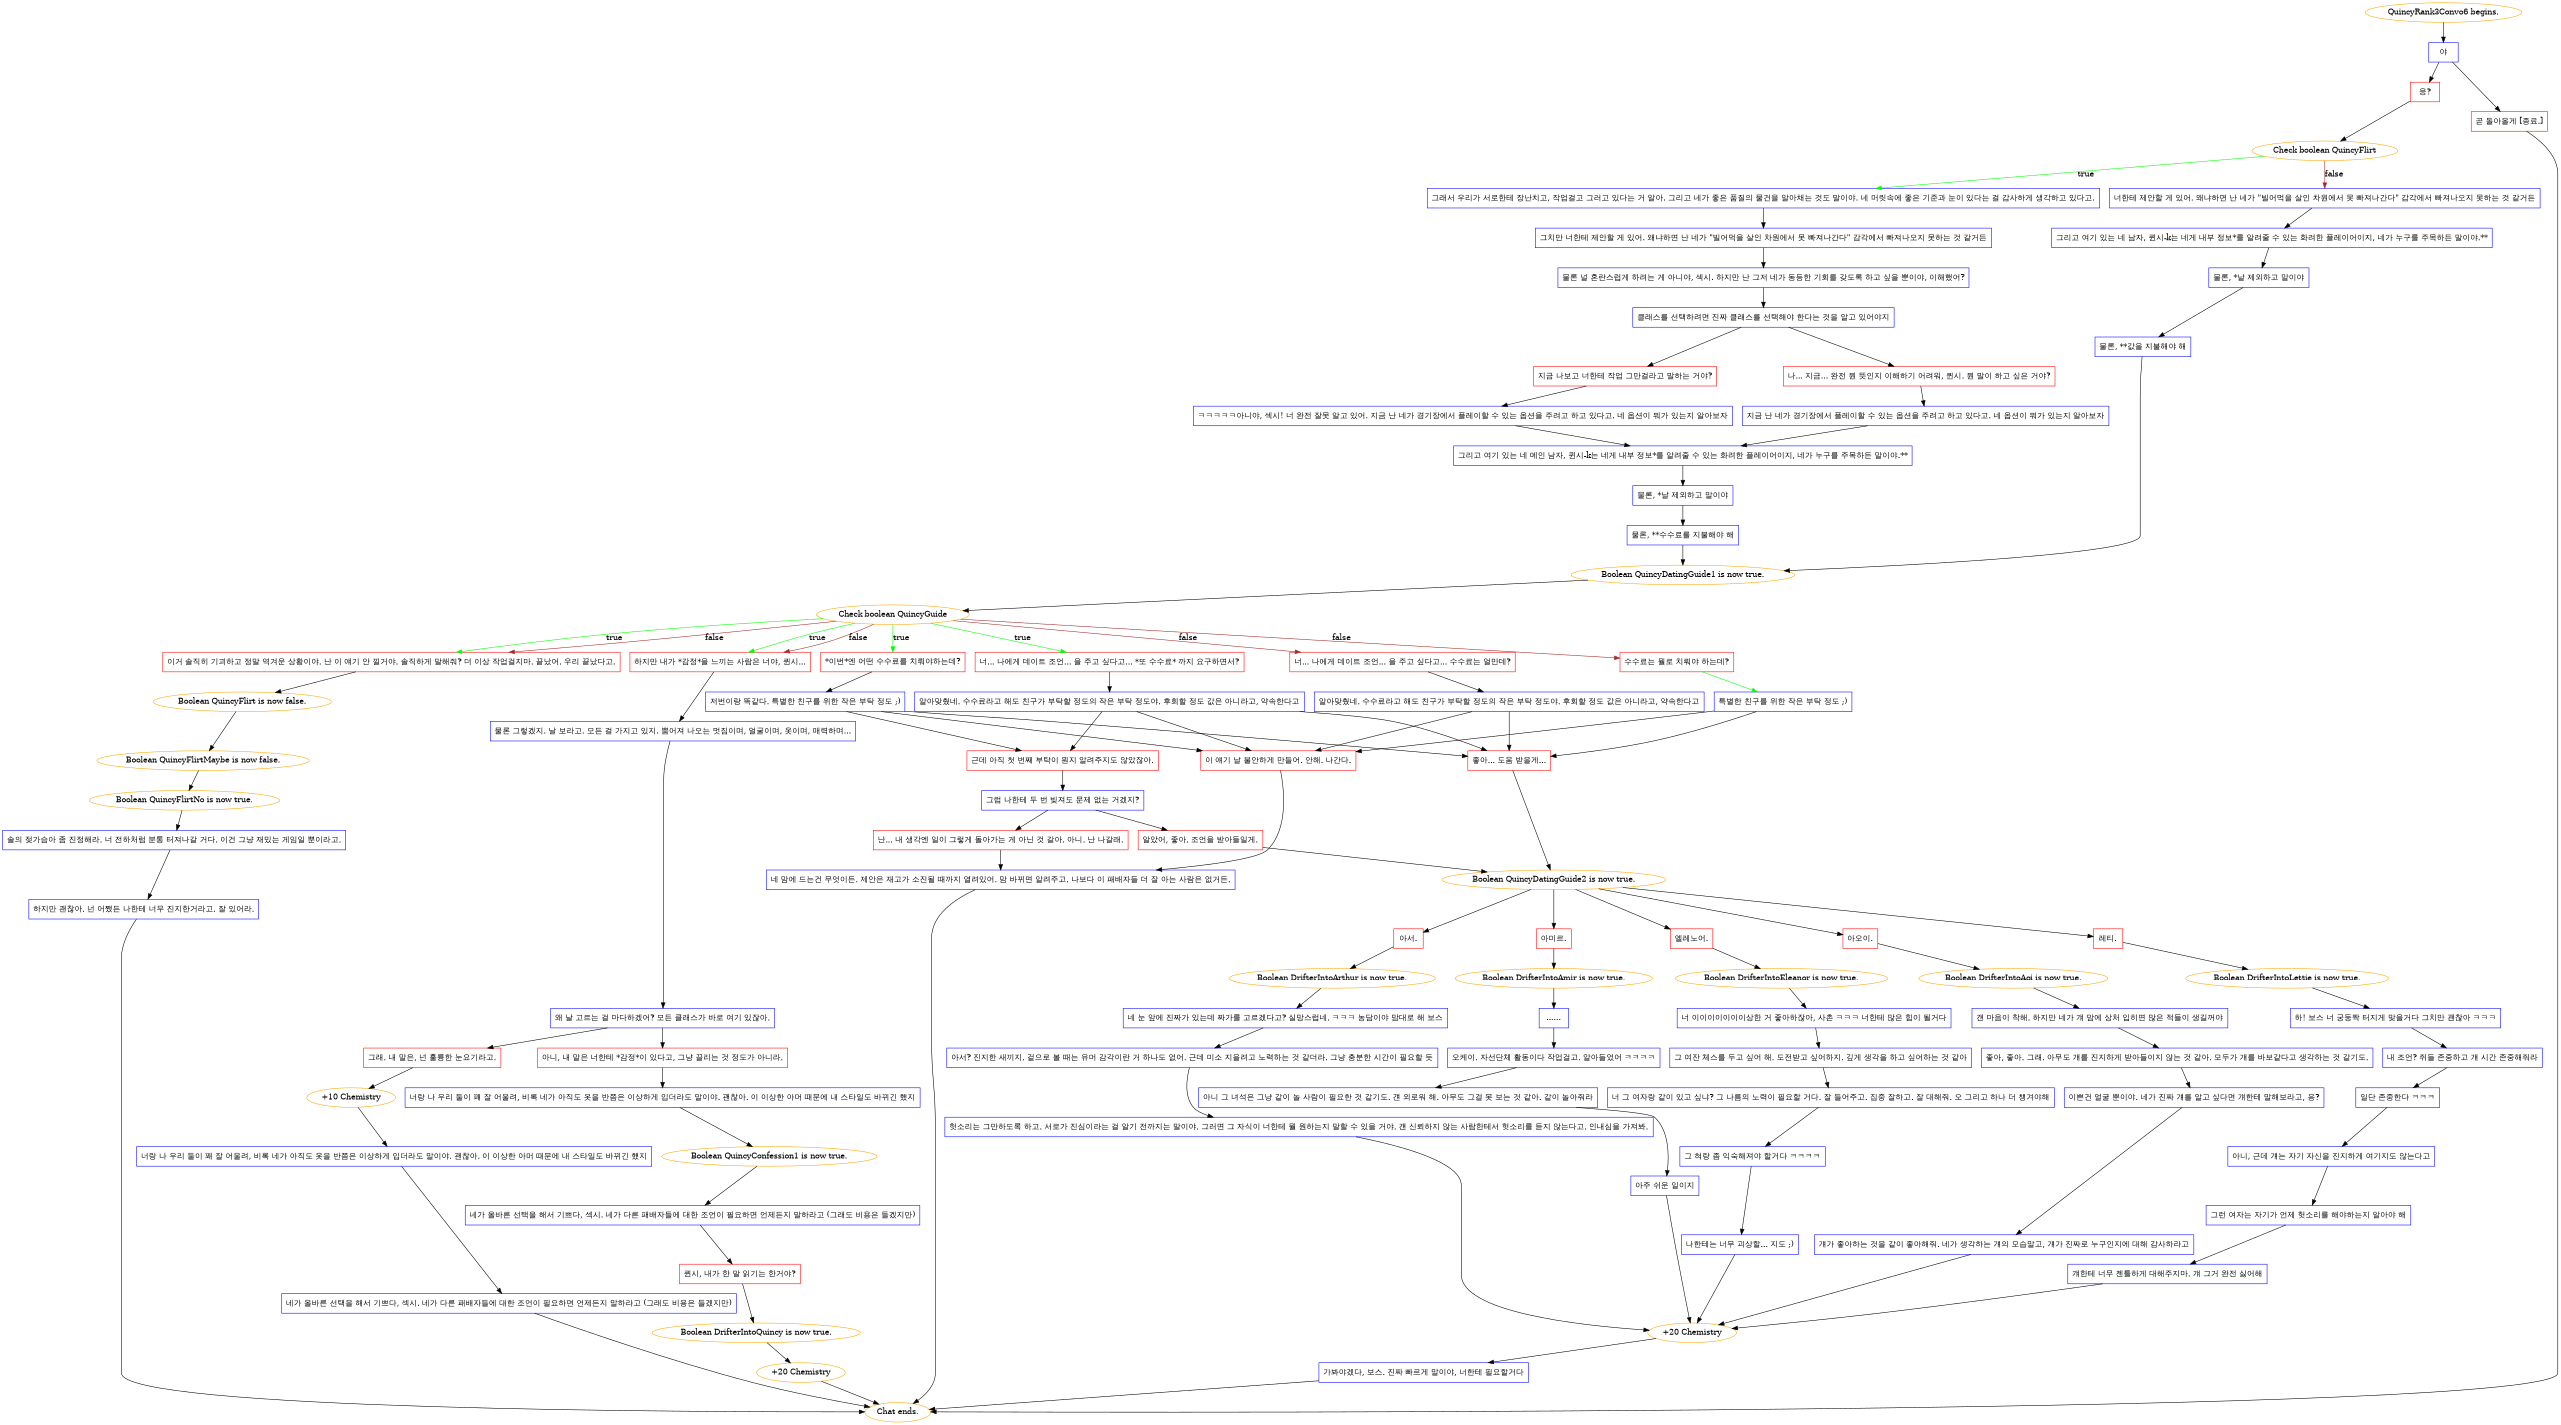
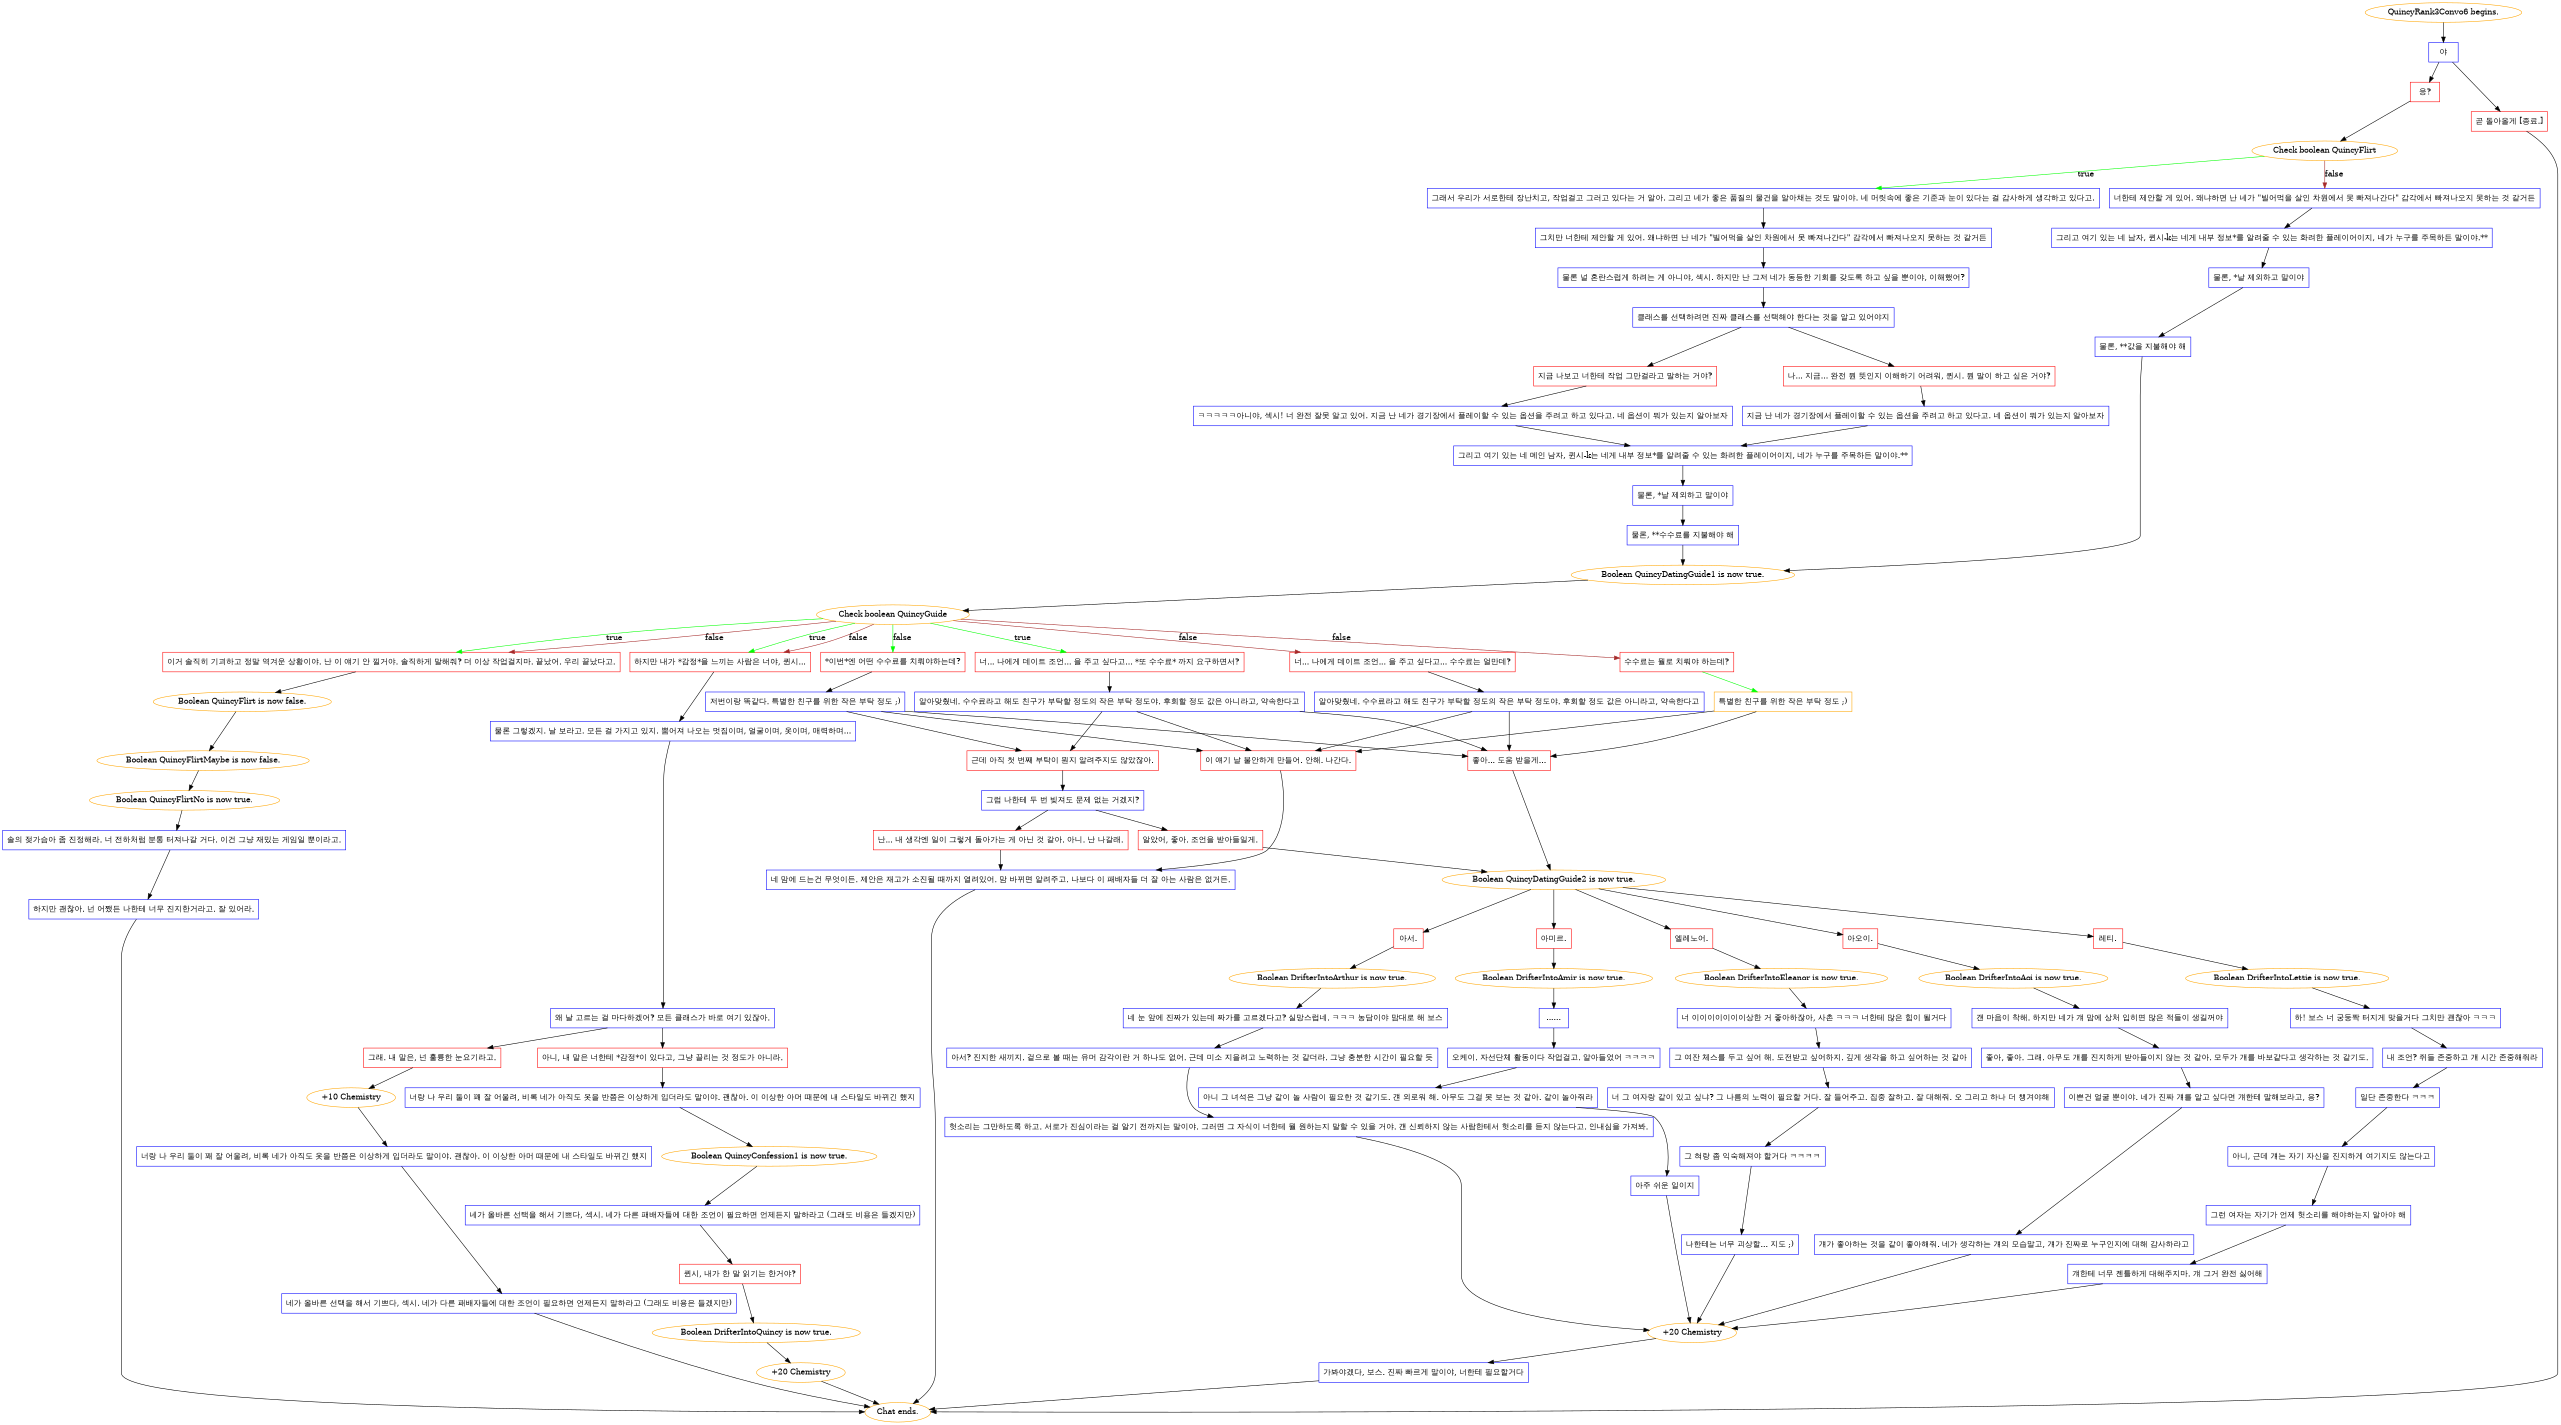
(901, 638) -> (902, 638)
(1783, 702) -> (1783, 702)
